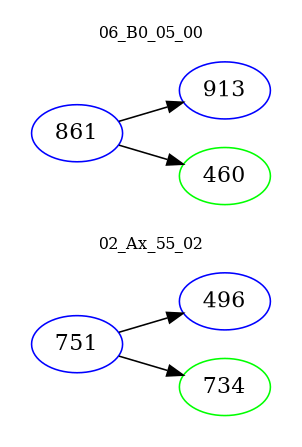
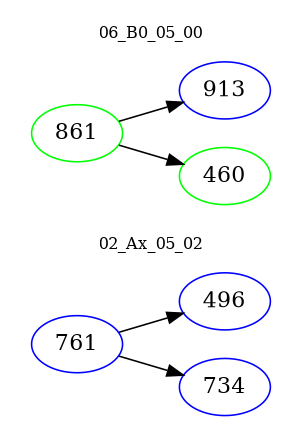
(77, 133) -> (77, 133)
(151, 245) -> (151, 245)
(77, 344) -> (77, 344)
(225, 387) -> (225, 387)
